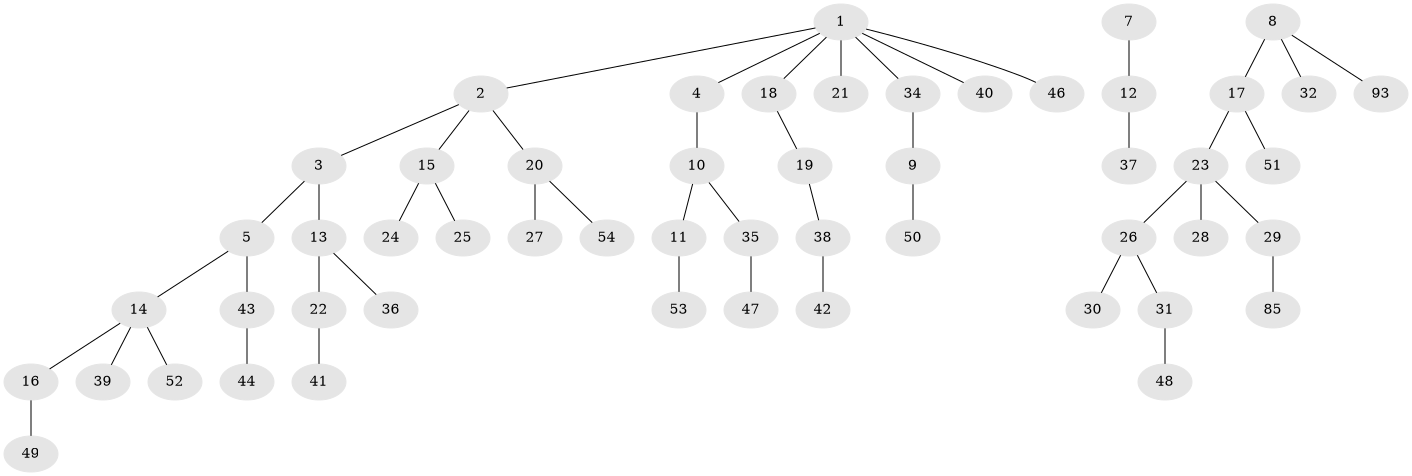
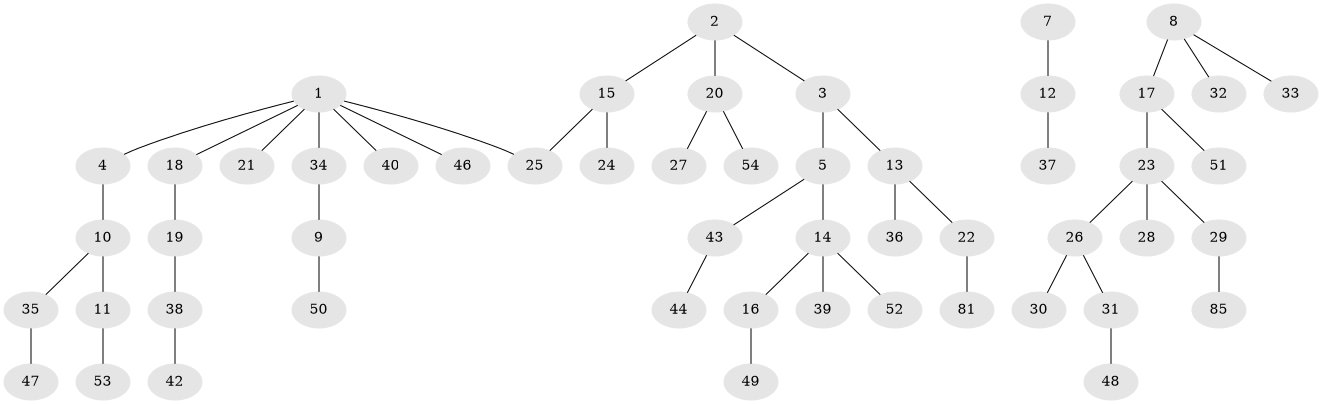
(661, 58) -> (430, 125)
(1381, 94) -> (1291, 94)
(319, 382) -> (967, 310)
